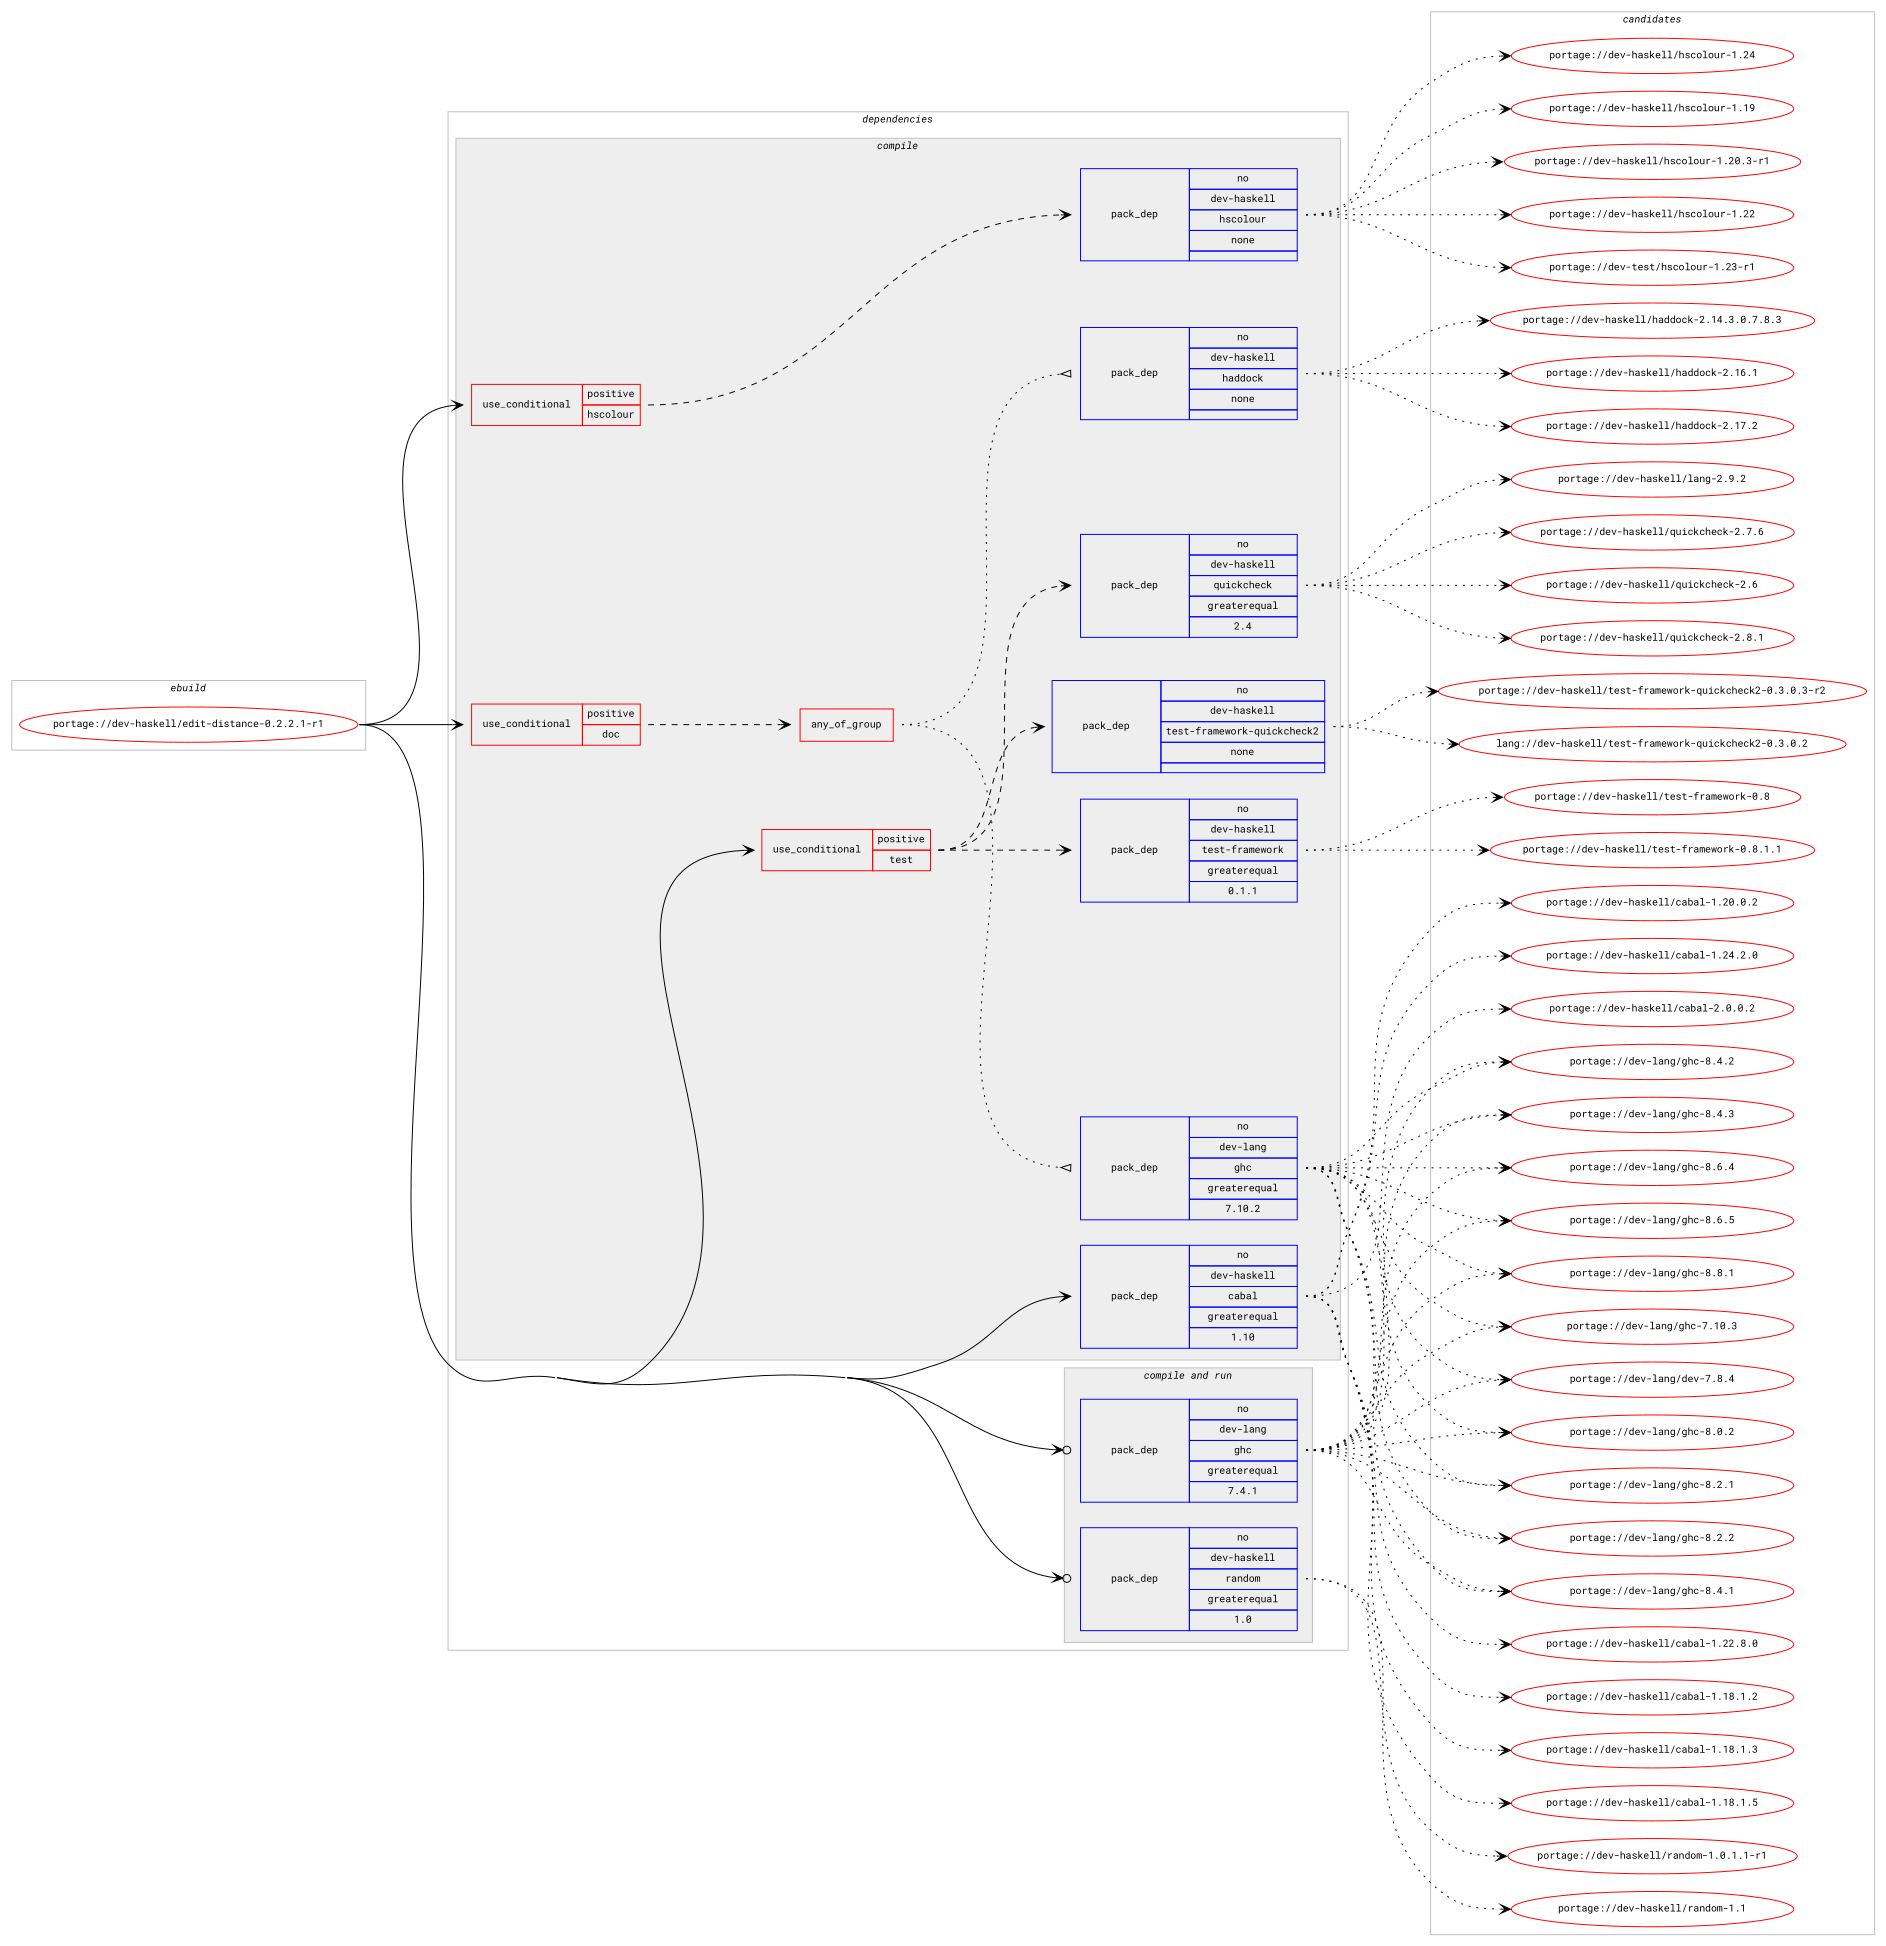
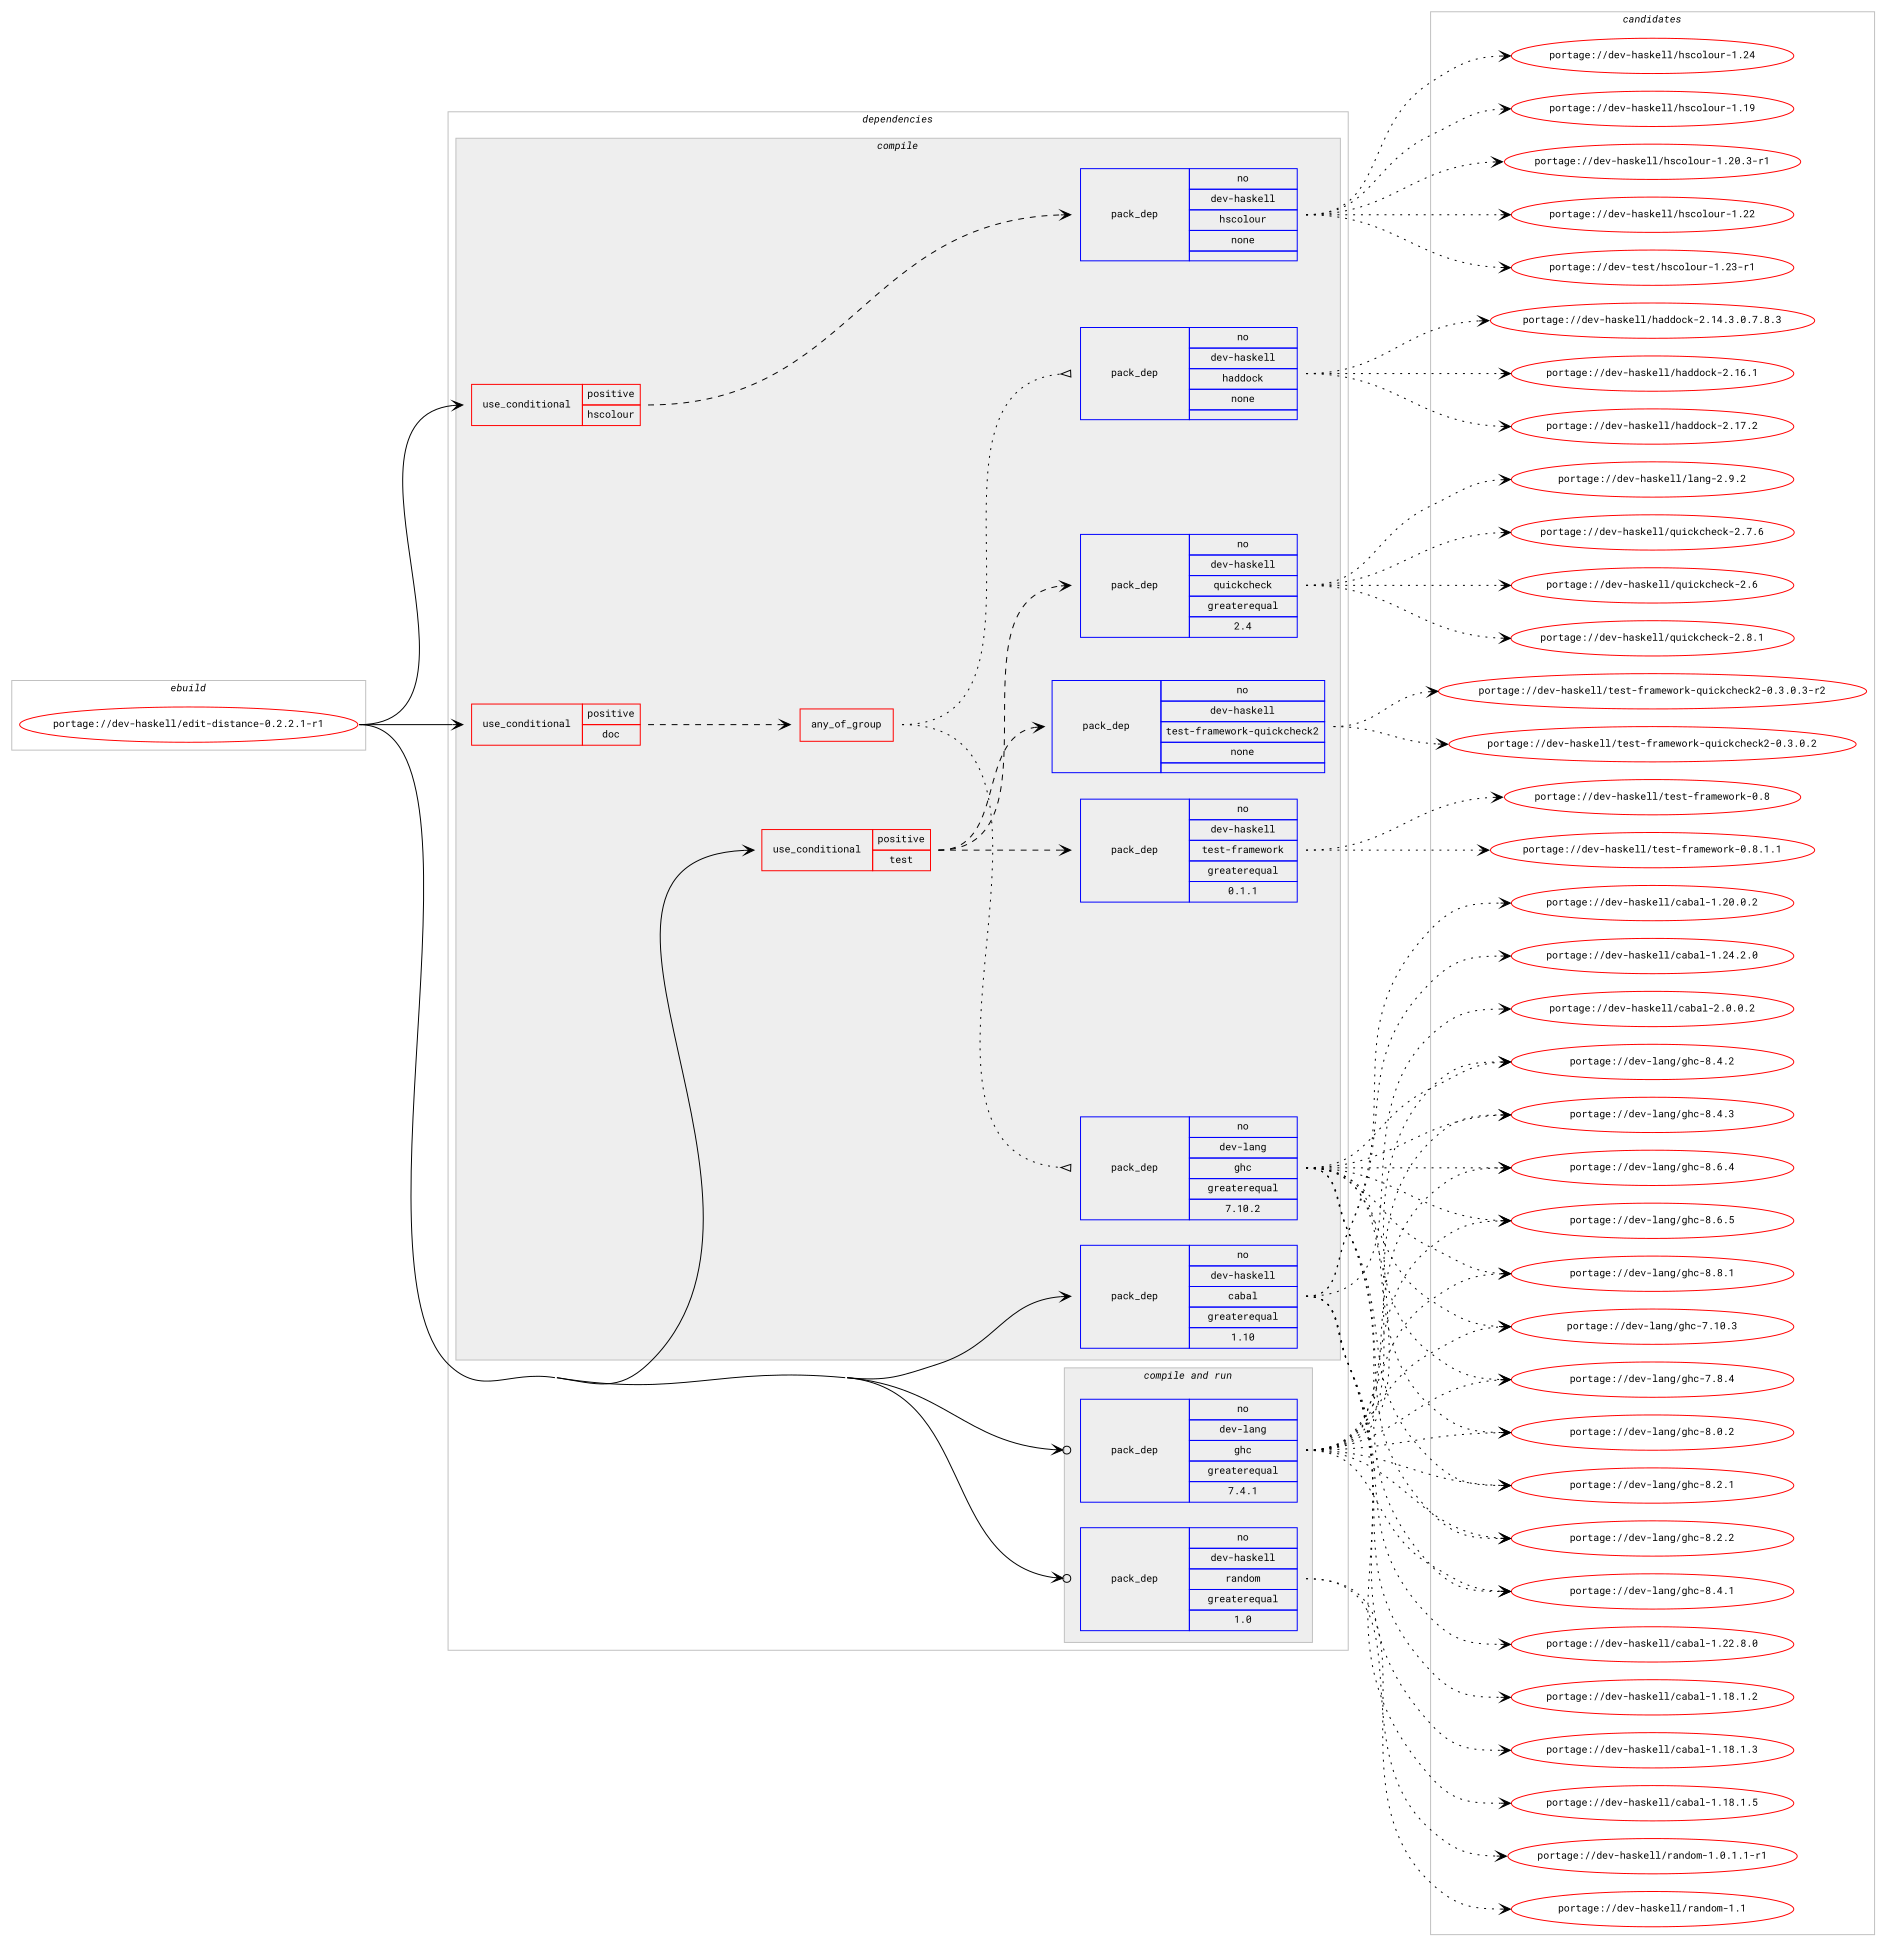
(1653, 744) -> (1653, 744)
(1653, 1380) -> (1653, 1380)
